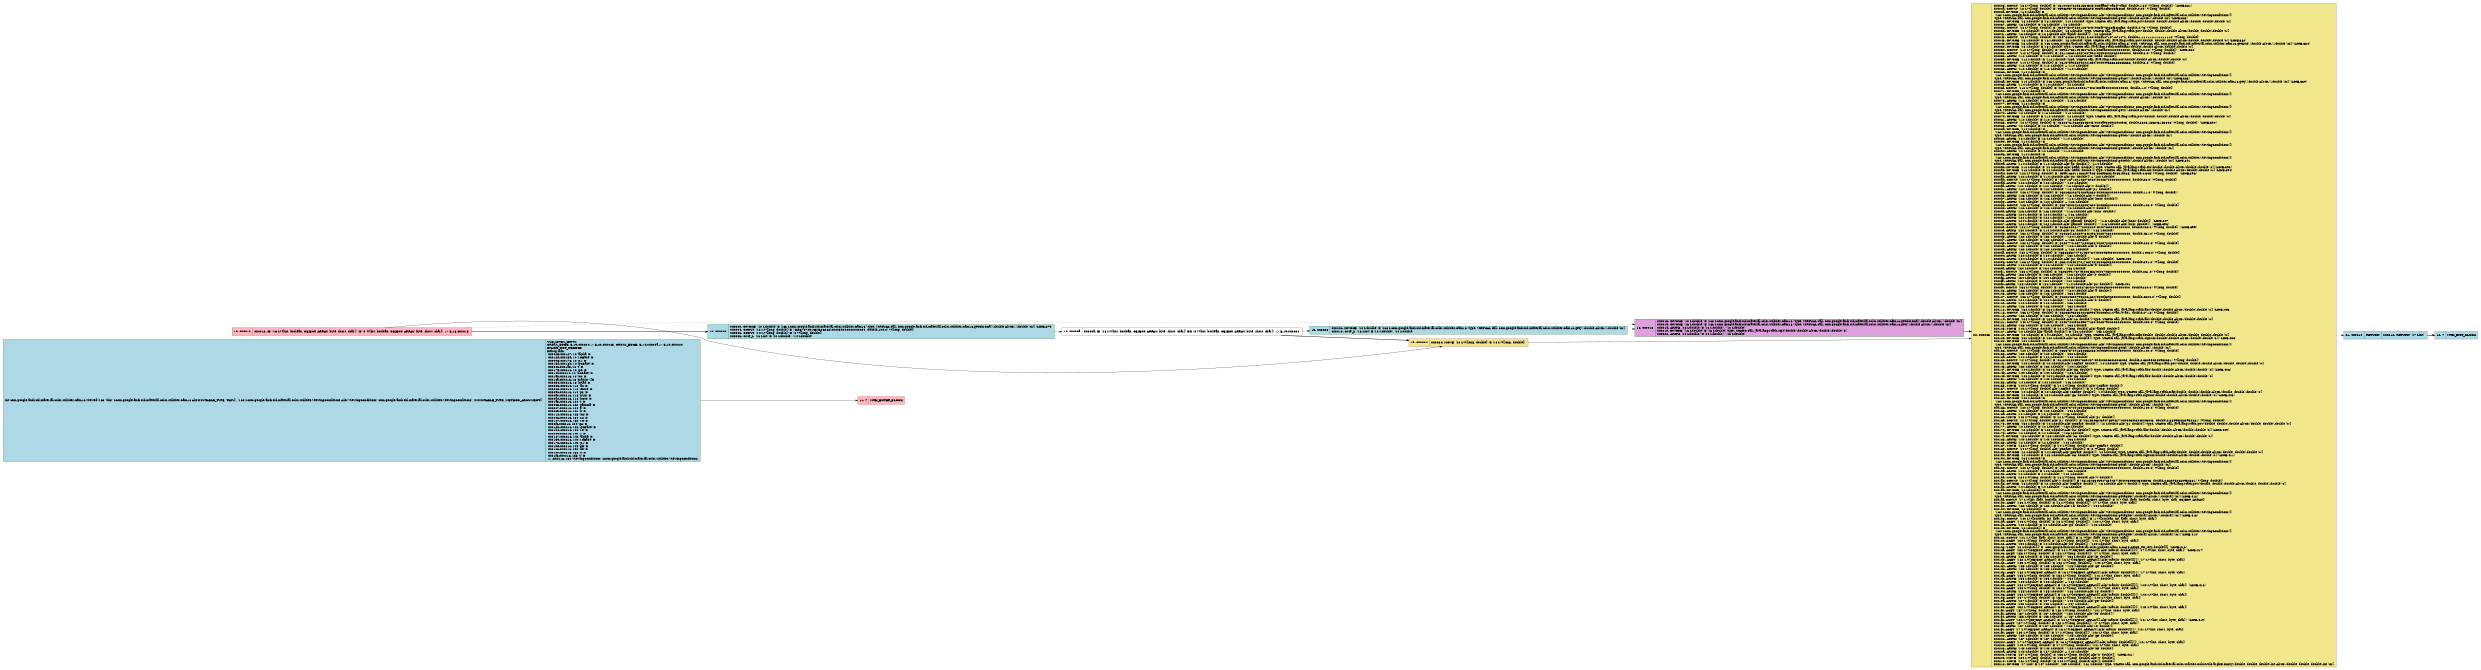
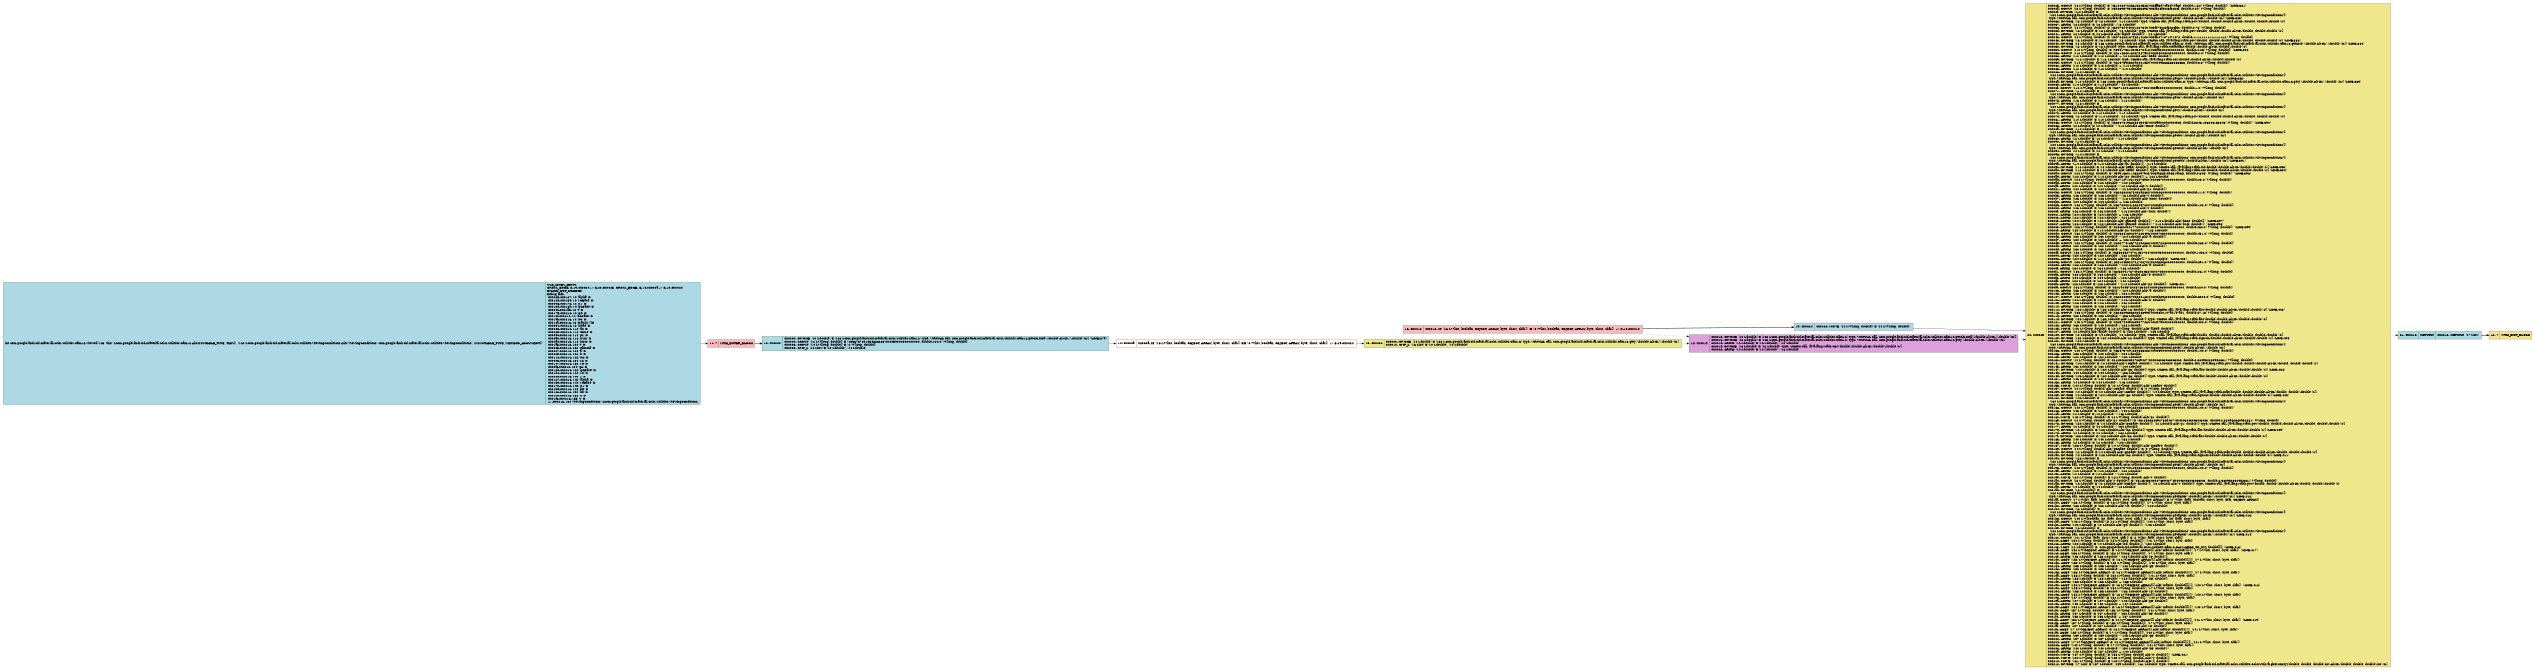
(1468, 330) -> (1523, 343)
(1966, 331) -> (2021, 340)
(589, 332) -> (757, 343)
(2456, 335) -> (2511, 335)
(1344, 338) -> none
(1468, 343) -> (1854, 327)
(911, 368) -> (1717, 328)
(881, 400) -> (731, 343)
